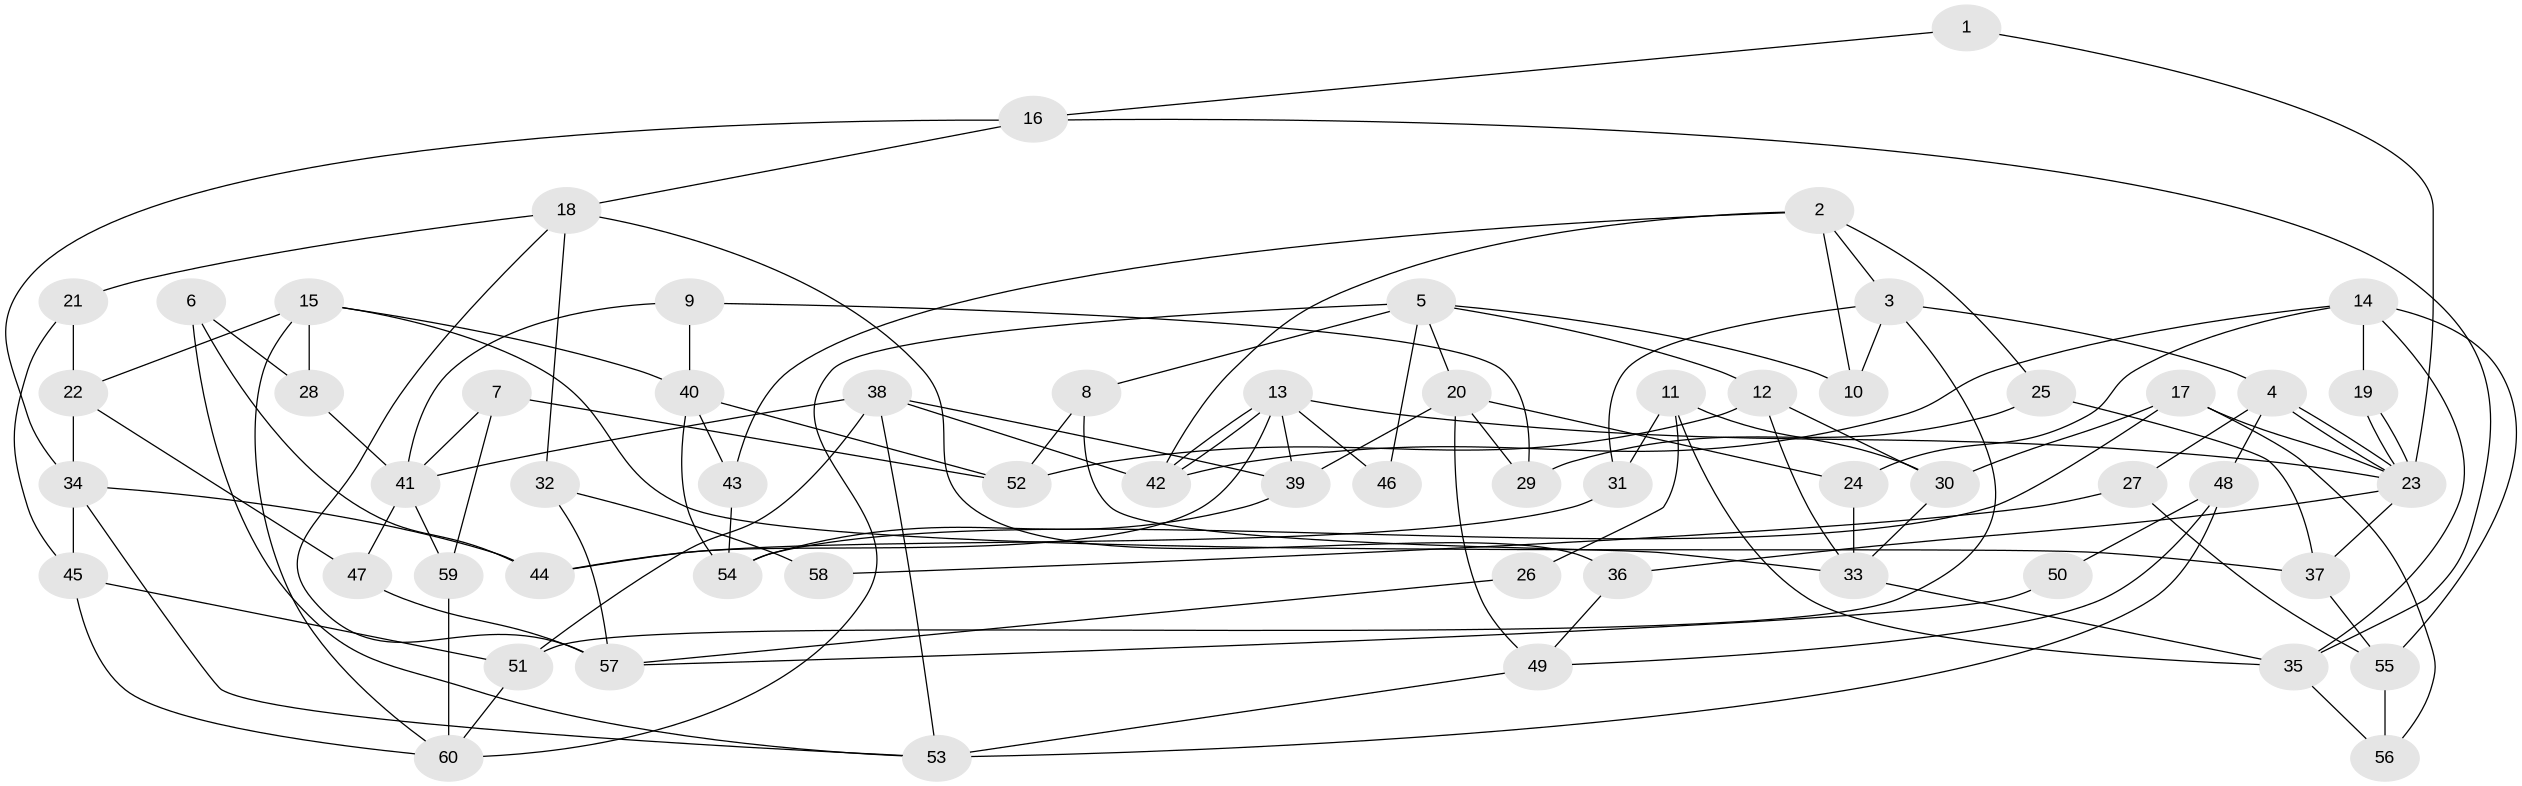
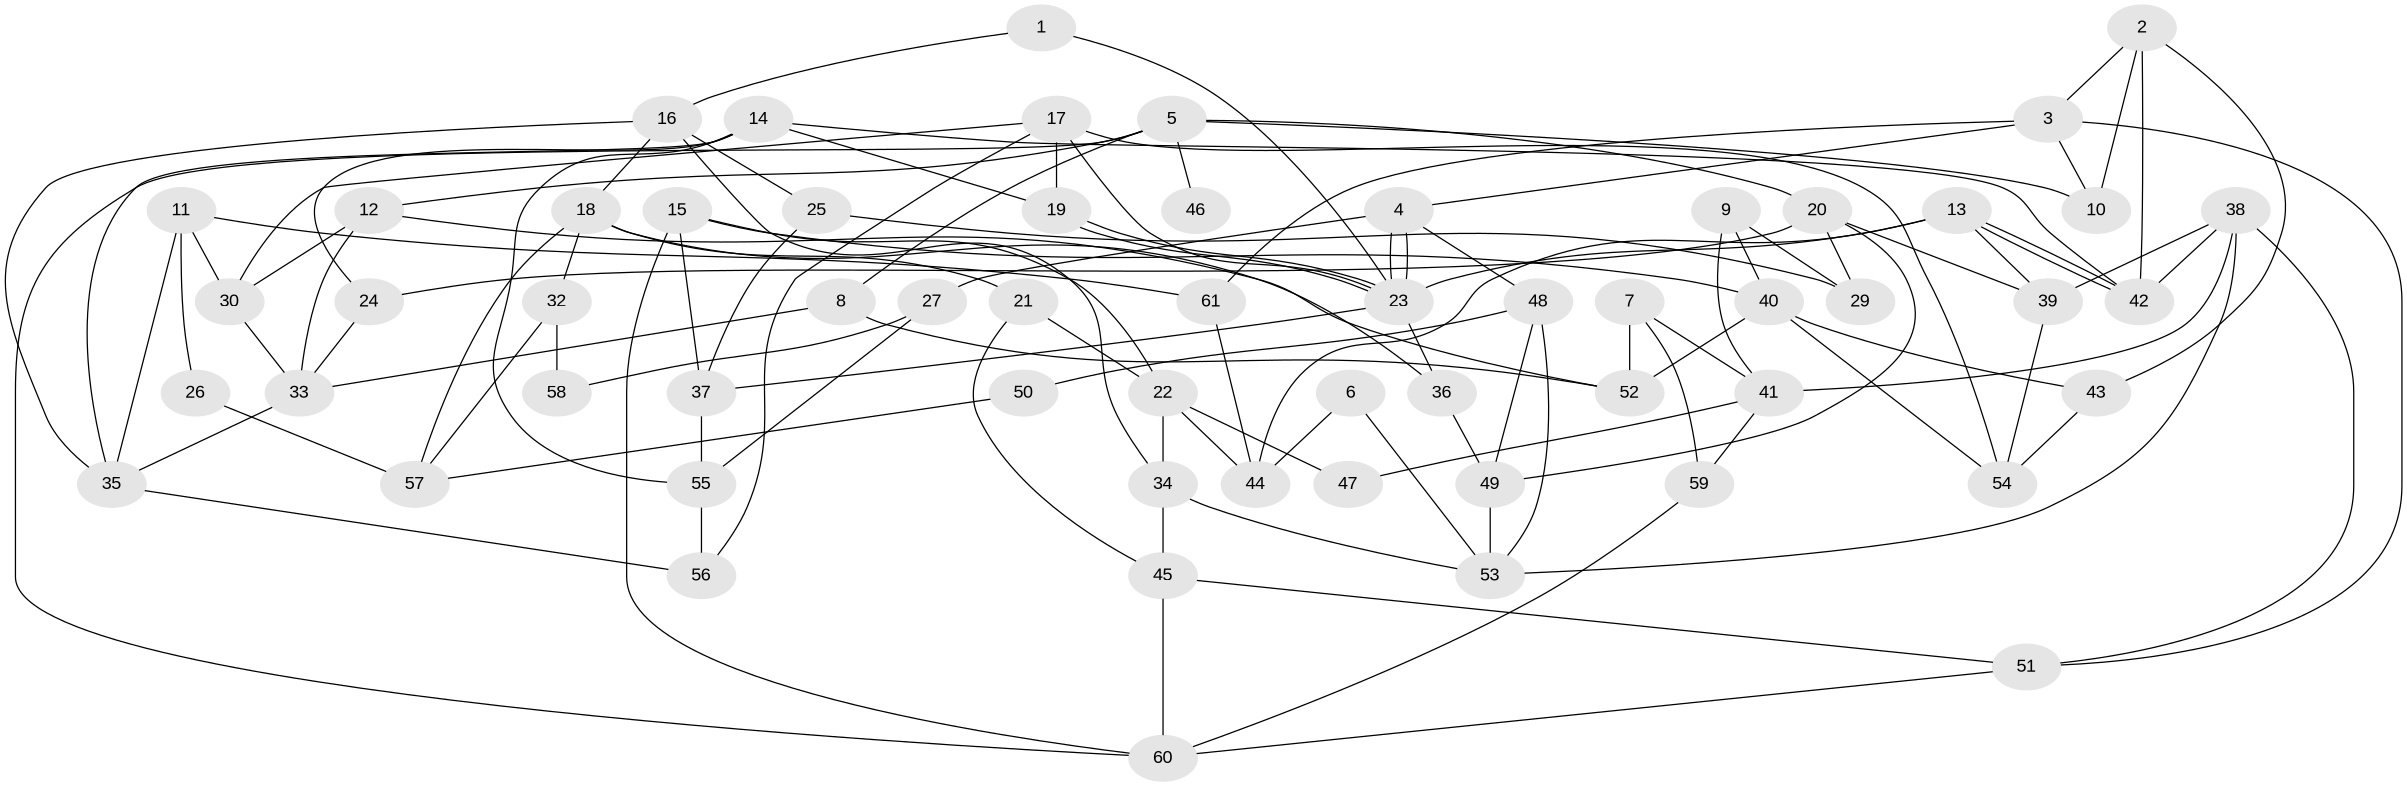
none -> (1057, 174)
(1945, 288) -> (742, 165)
(309, 393) -> none
(1333, 439) -> none
(1618, 484) -> (1211, 302)
(313, 512) -> (1209, 439)
(484, 621) -> none
